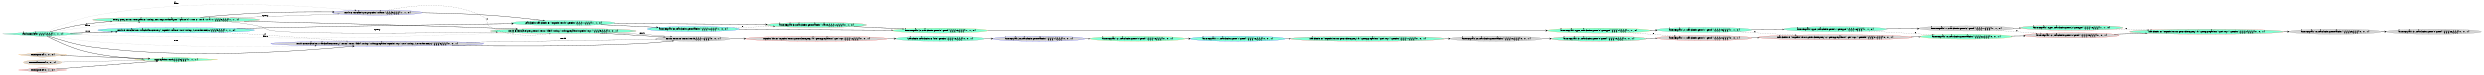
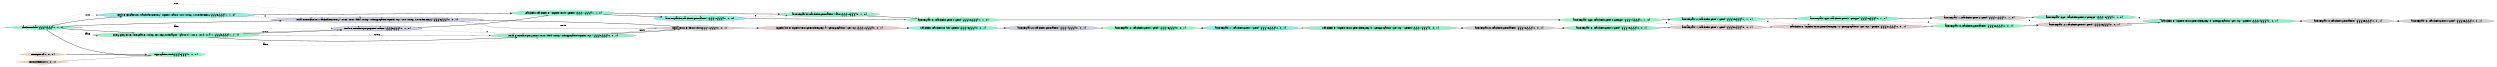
(693, 39) -> (700, 28)
(176, 60) -> (176, 54)
(43, 62) -> (43, 62)
(43, 70) -> none
